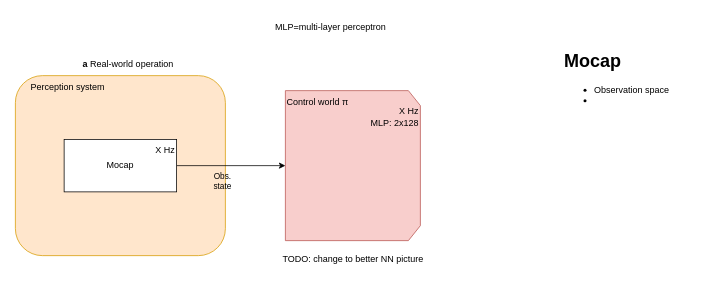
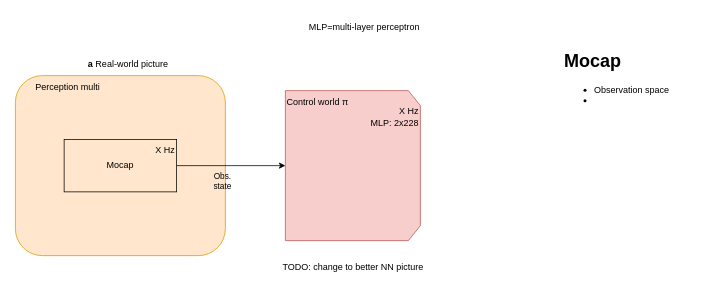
(330, 27) -> (364, 27)
(128, 64) -> (128, 64)
(68, 87) -> (68, 87)
(396, 117) -> (396, 117)
(120, 165) -> (120, 165)
(353, 259) -> (353, 267)
